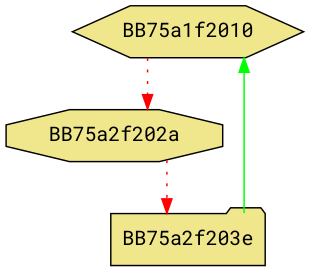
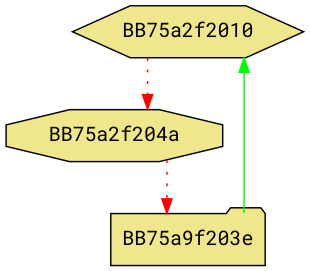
(188, 32) -> (188, 32)
(114, 136) -> (114, 136)
(188, 240) -> (188, 240)
